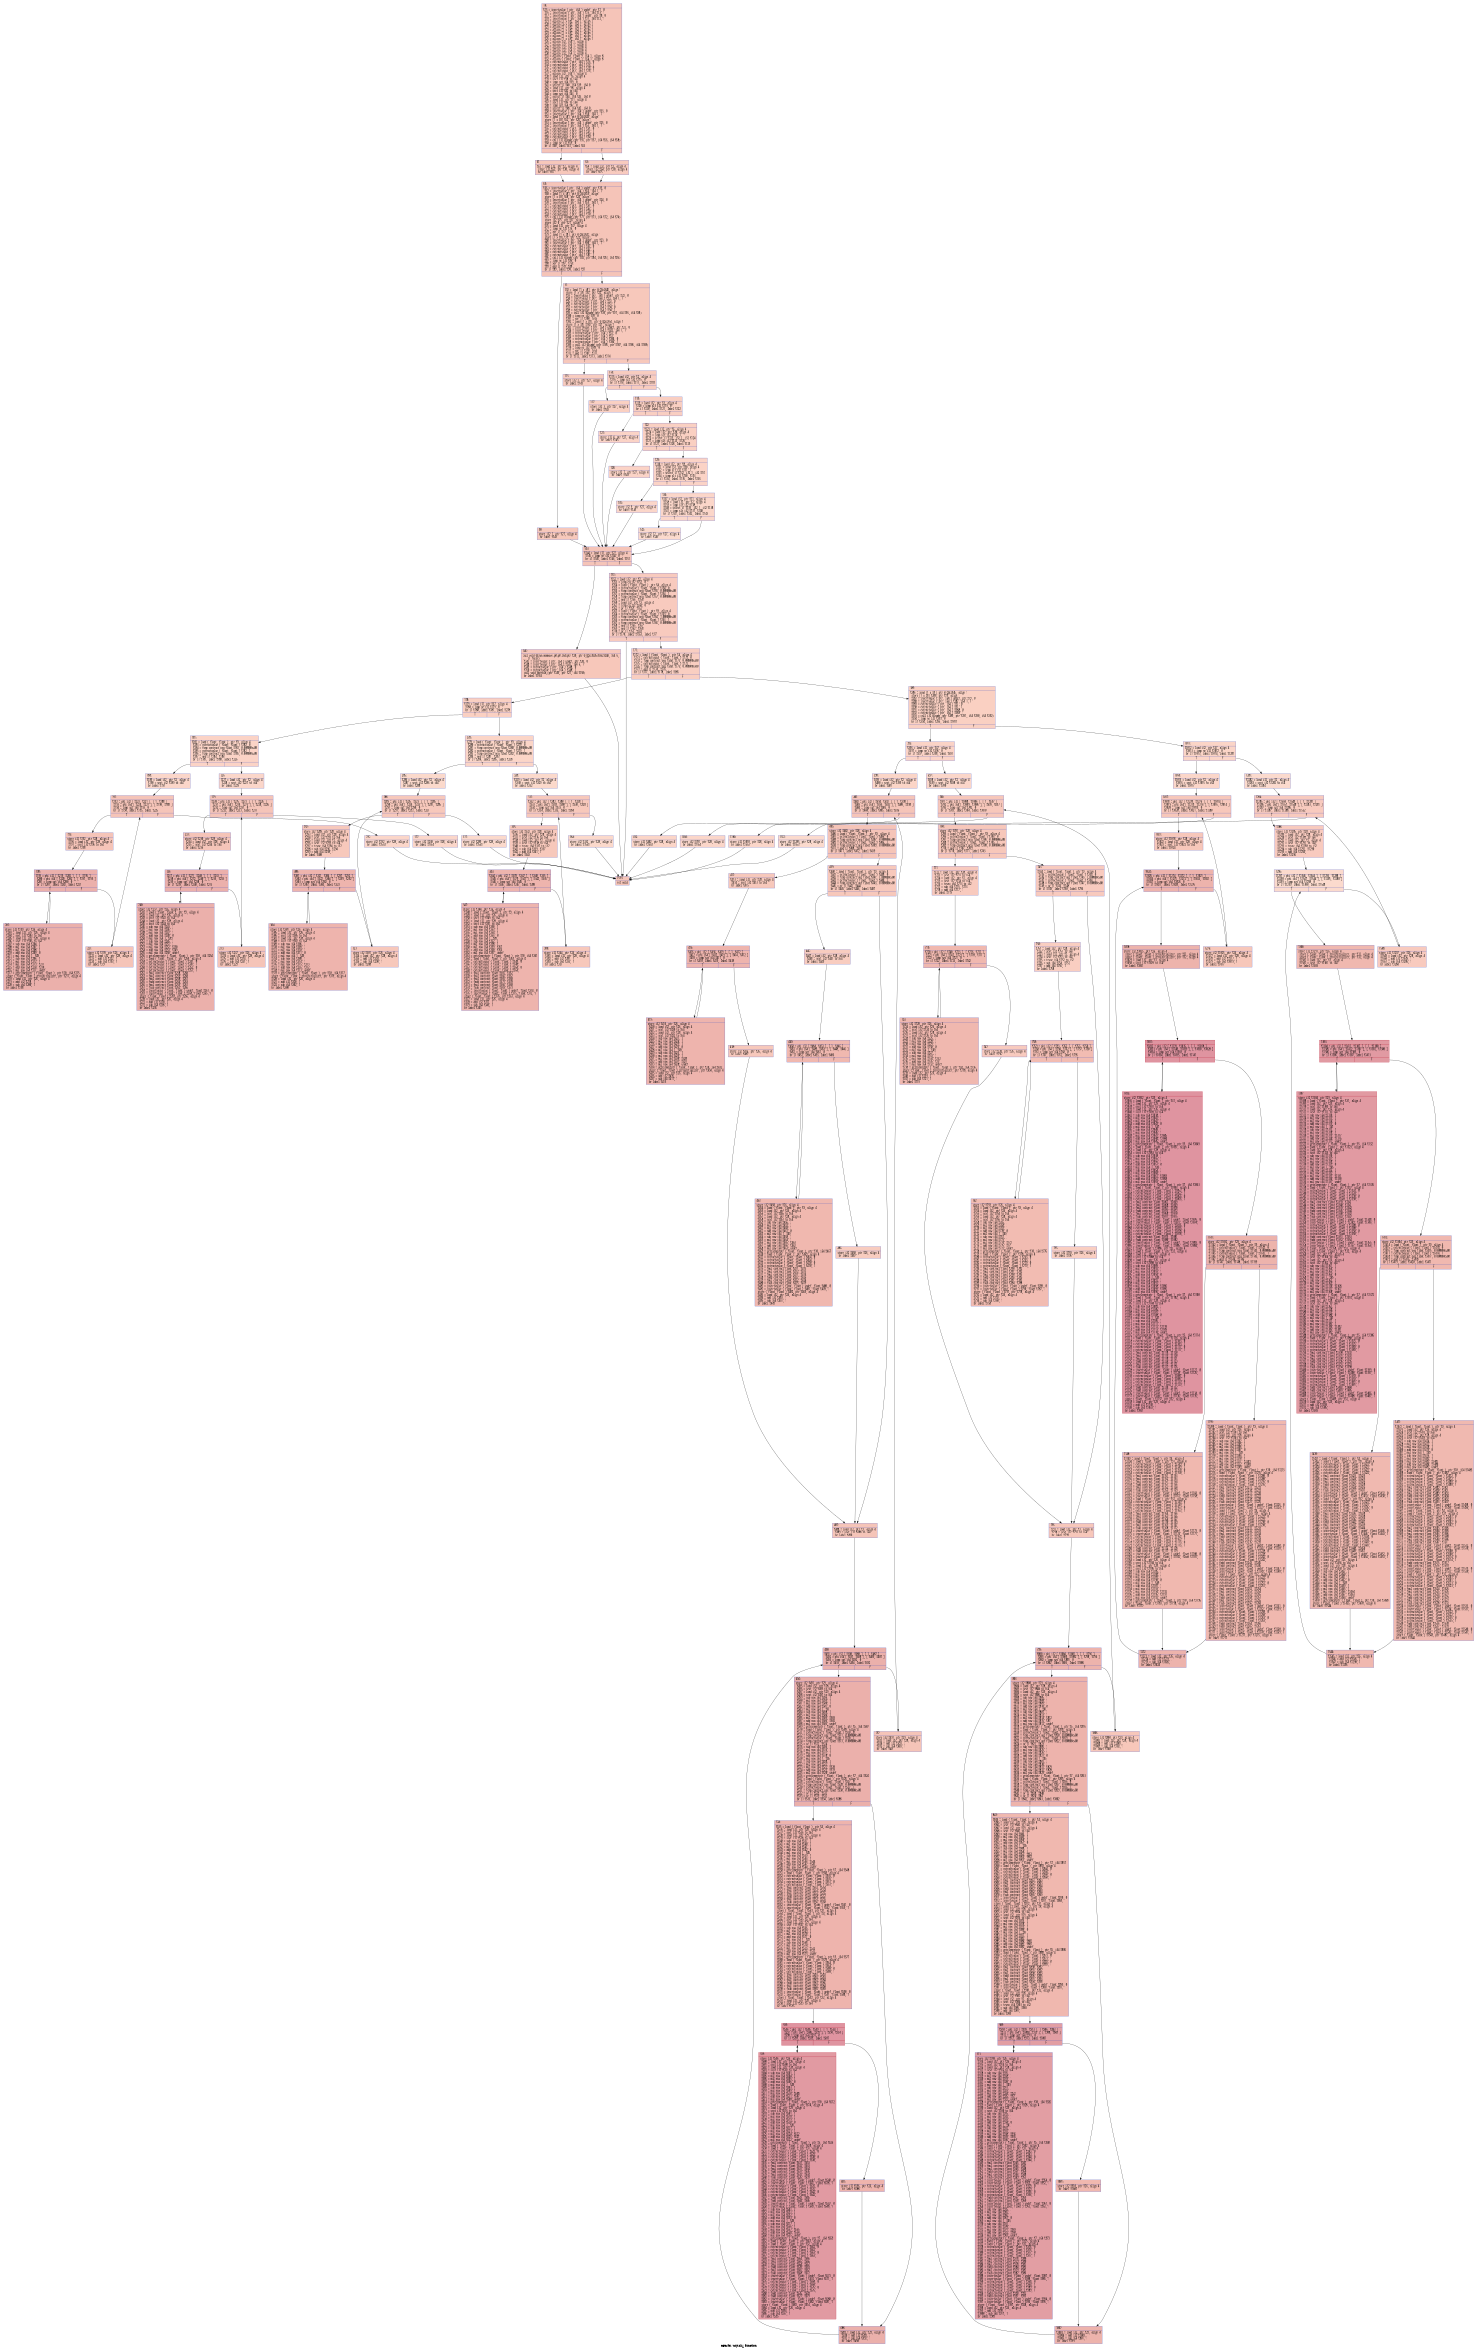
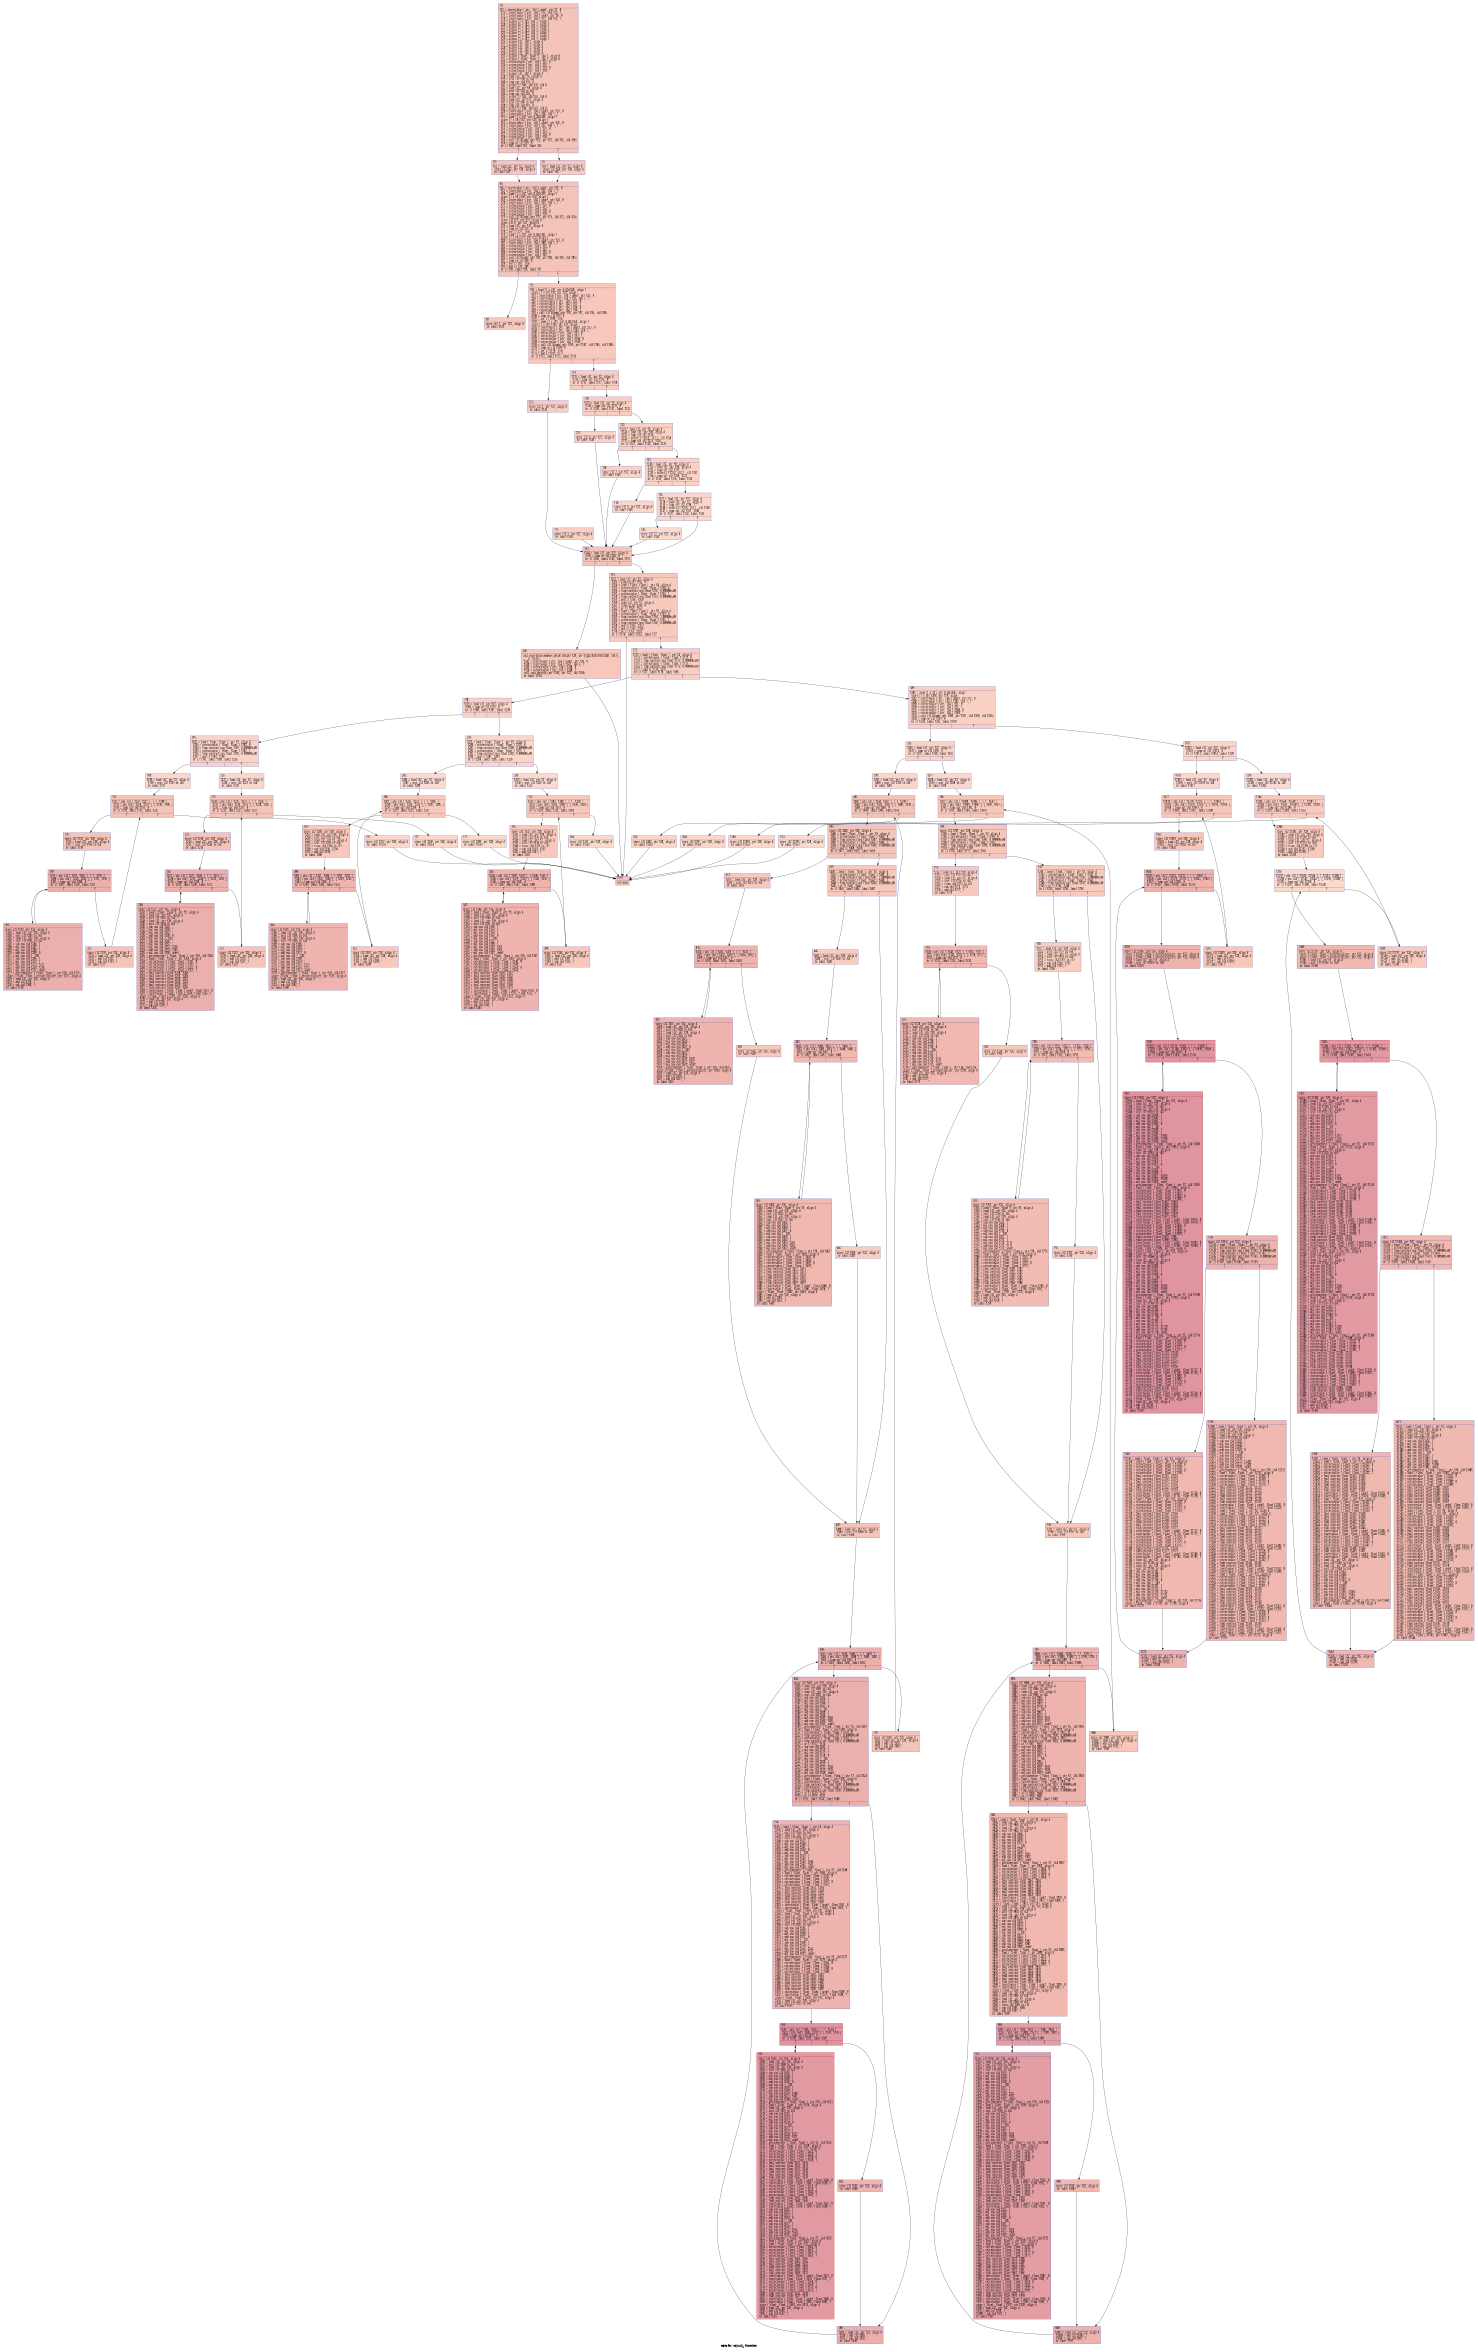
(606, 393) -> none
(577, 543) -> none
